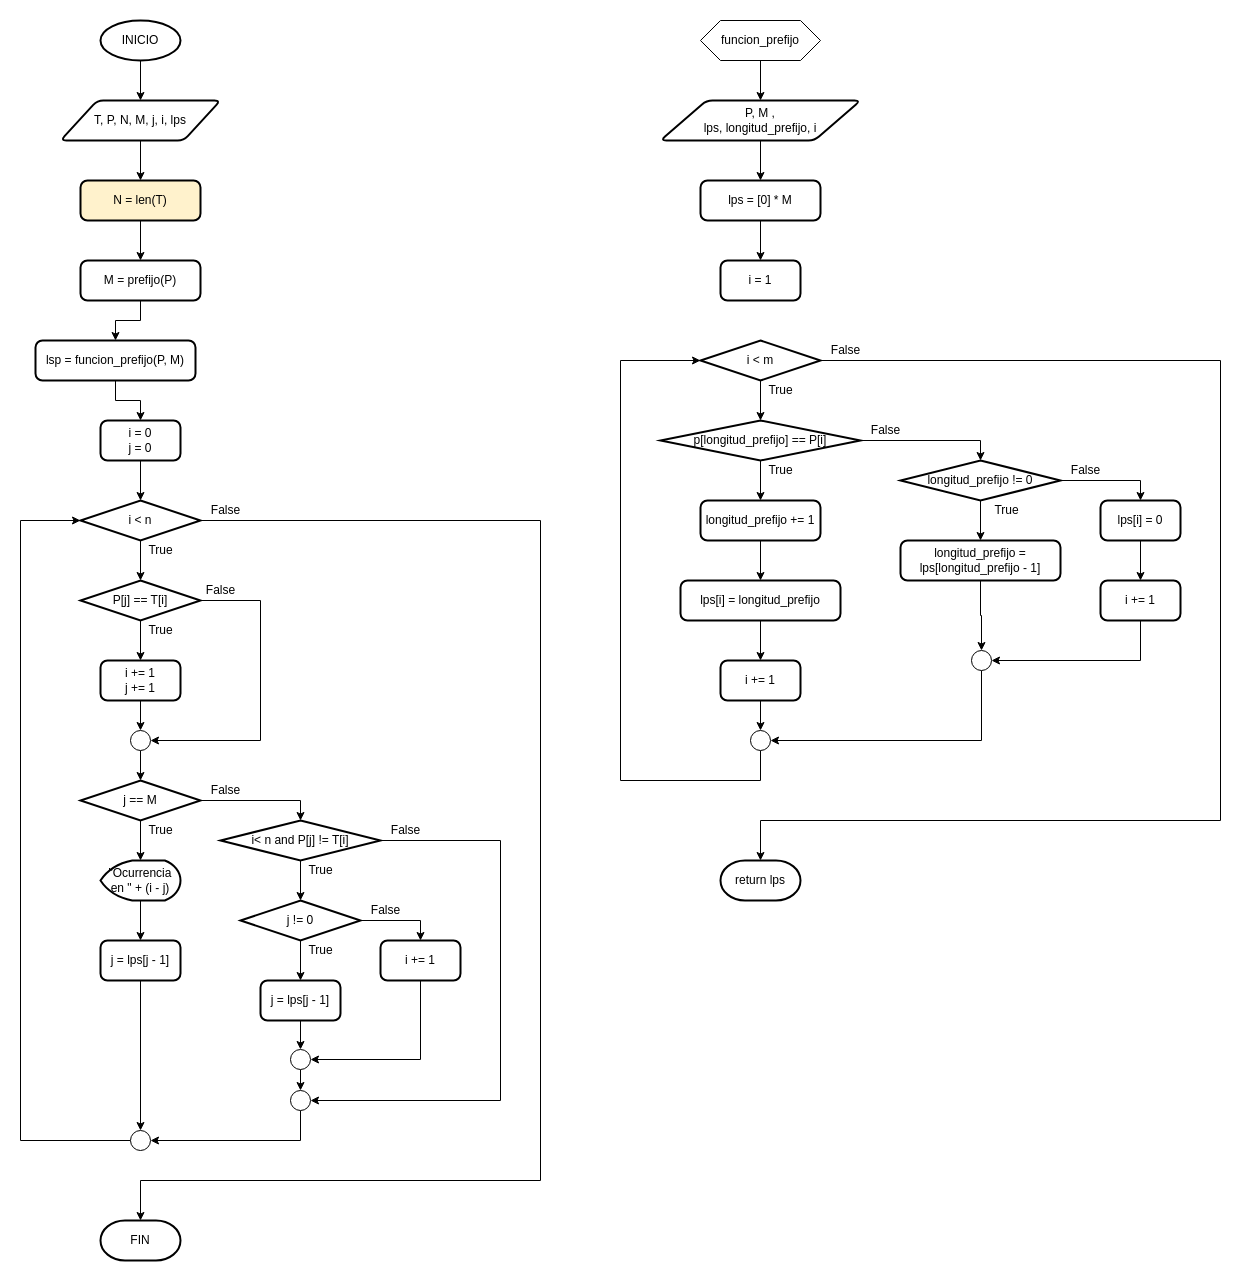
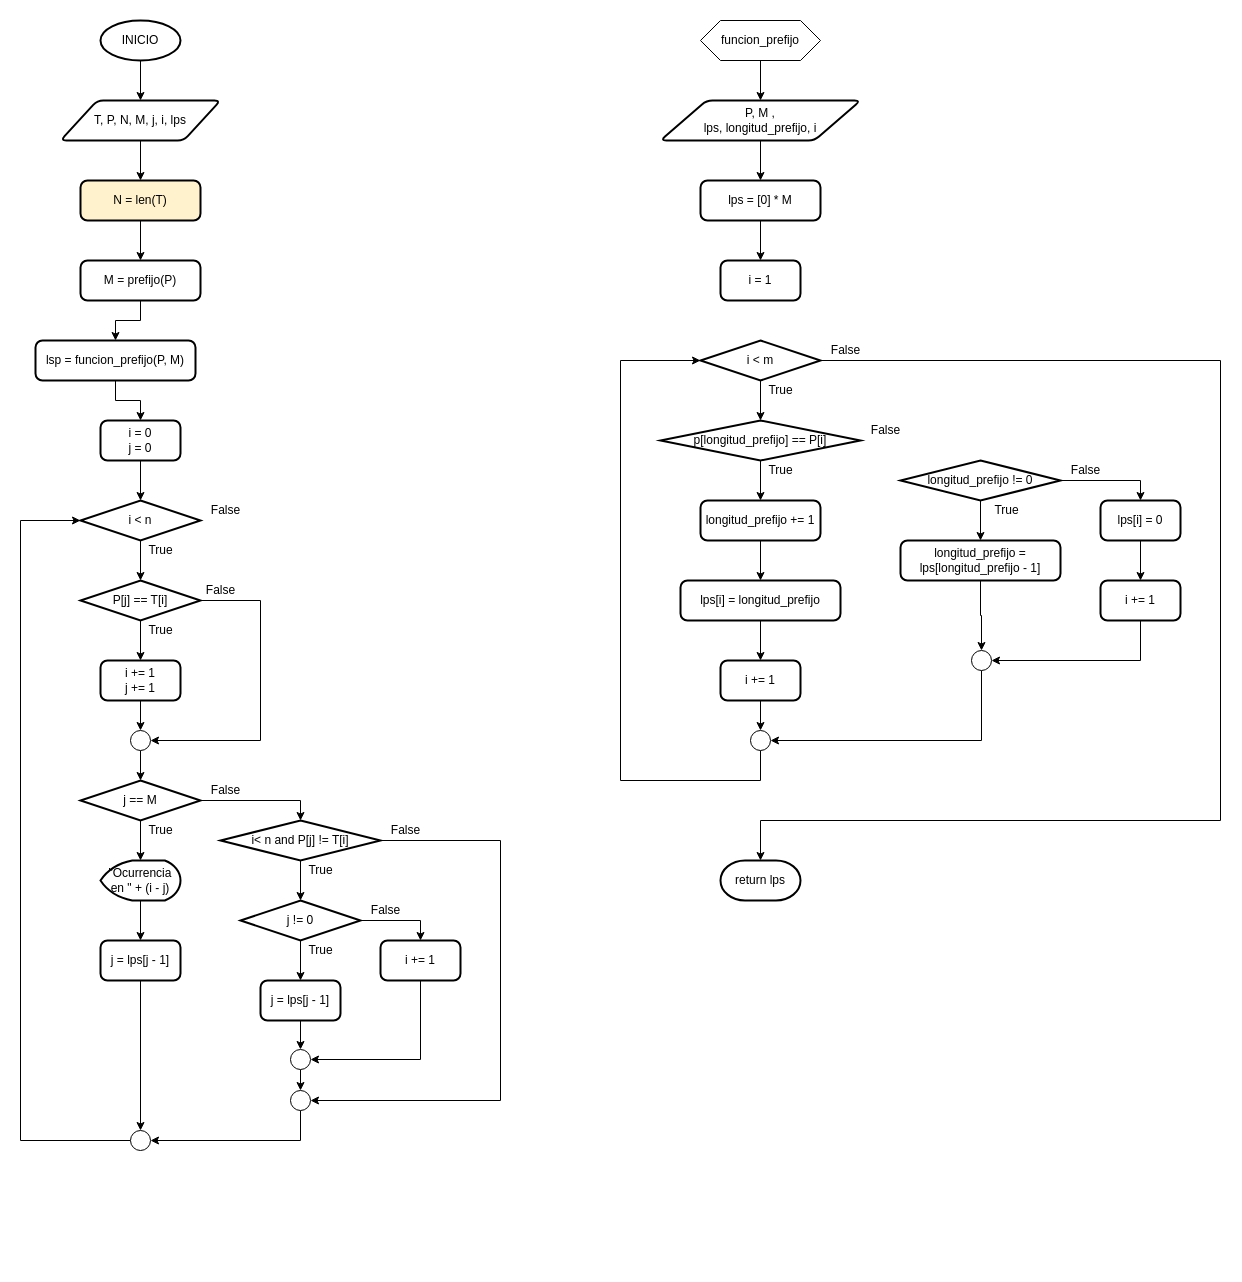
(928, 441) -> none
(541, 898) -> none
(141, 1241) -> none
